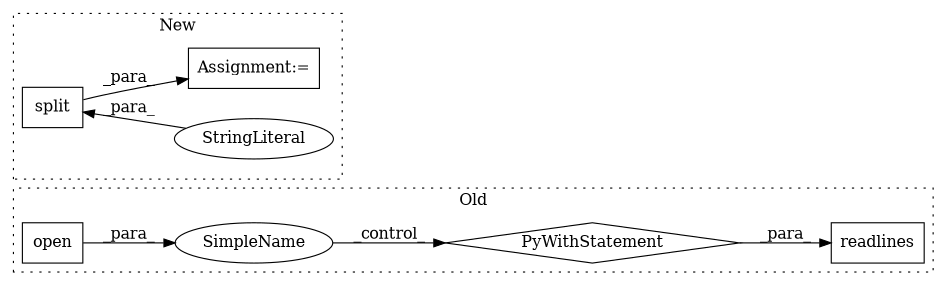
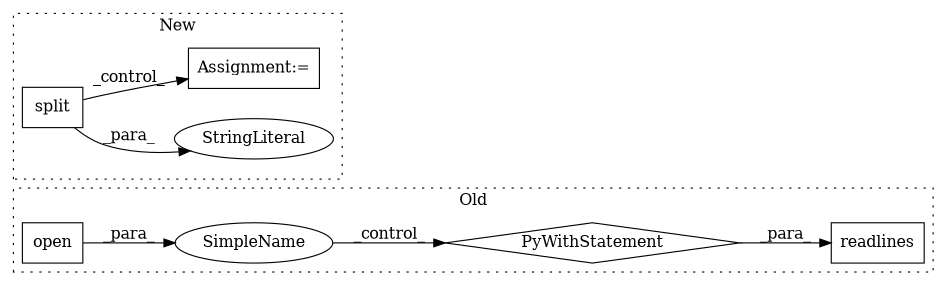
(129, 78) -> (129, 78)
(140, 121) -> (124, 150)
